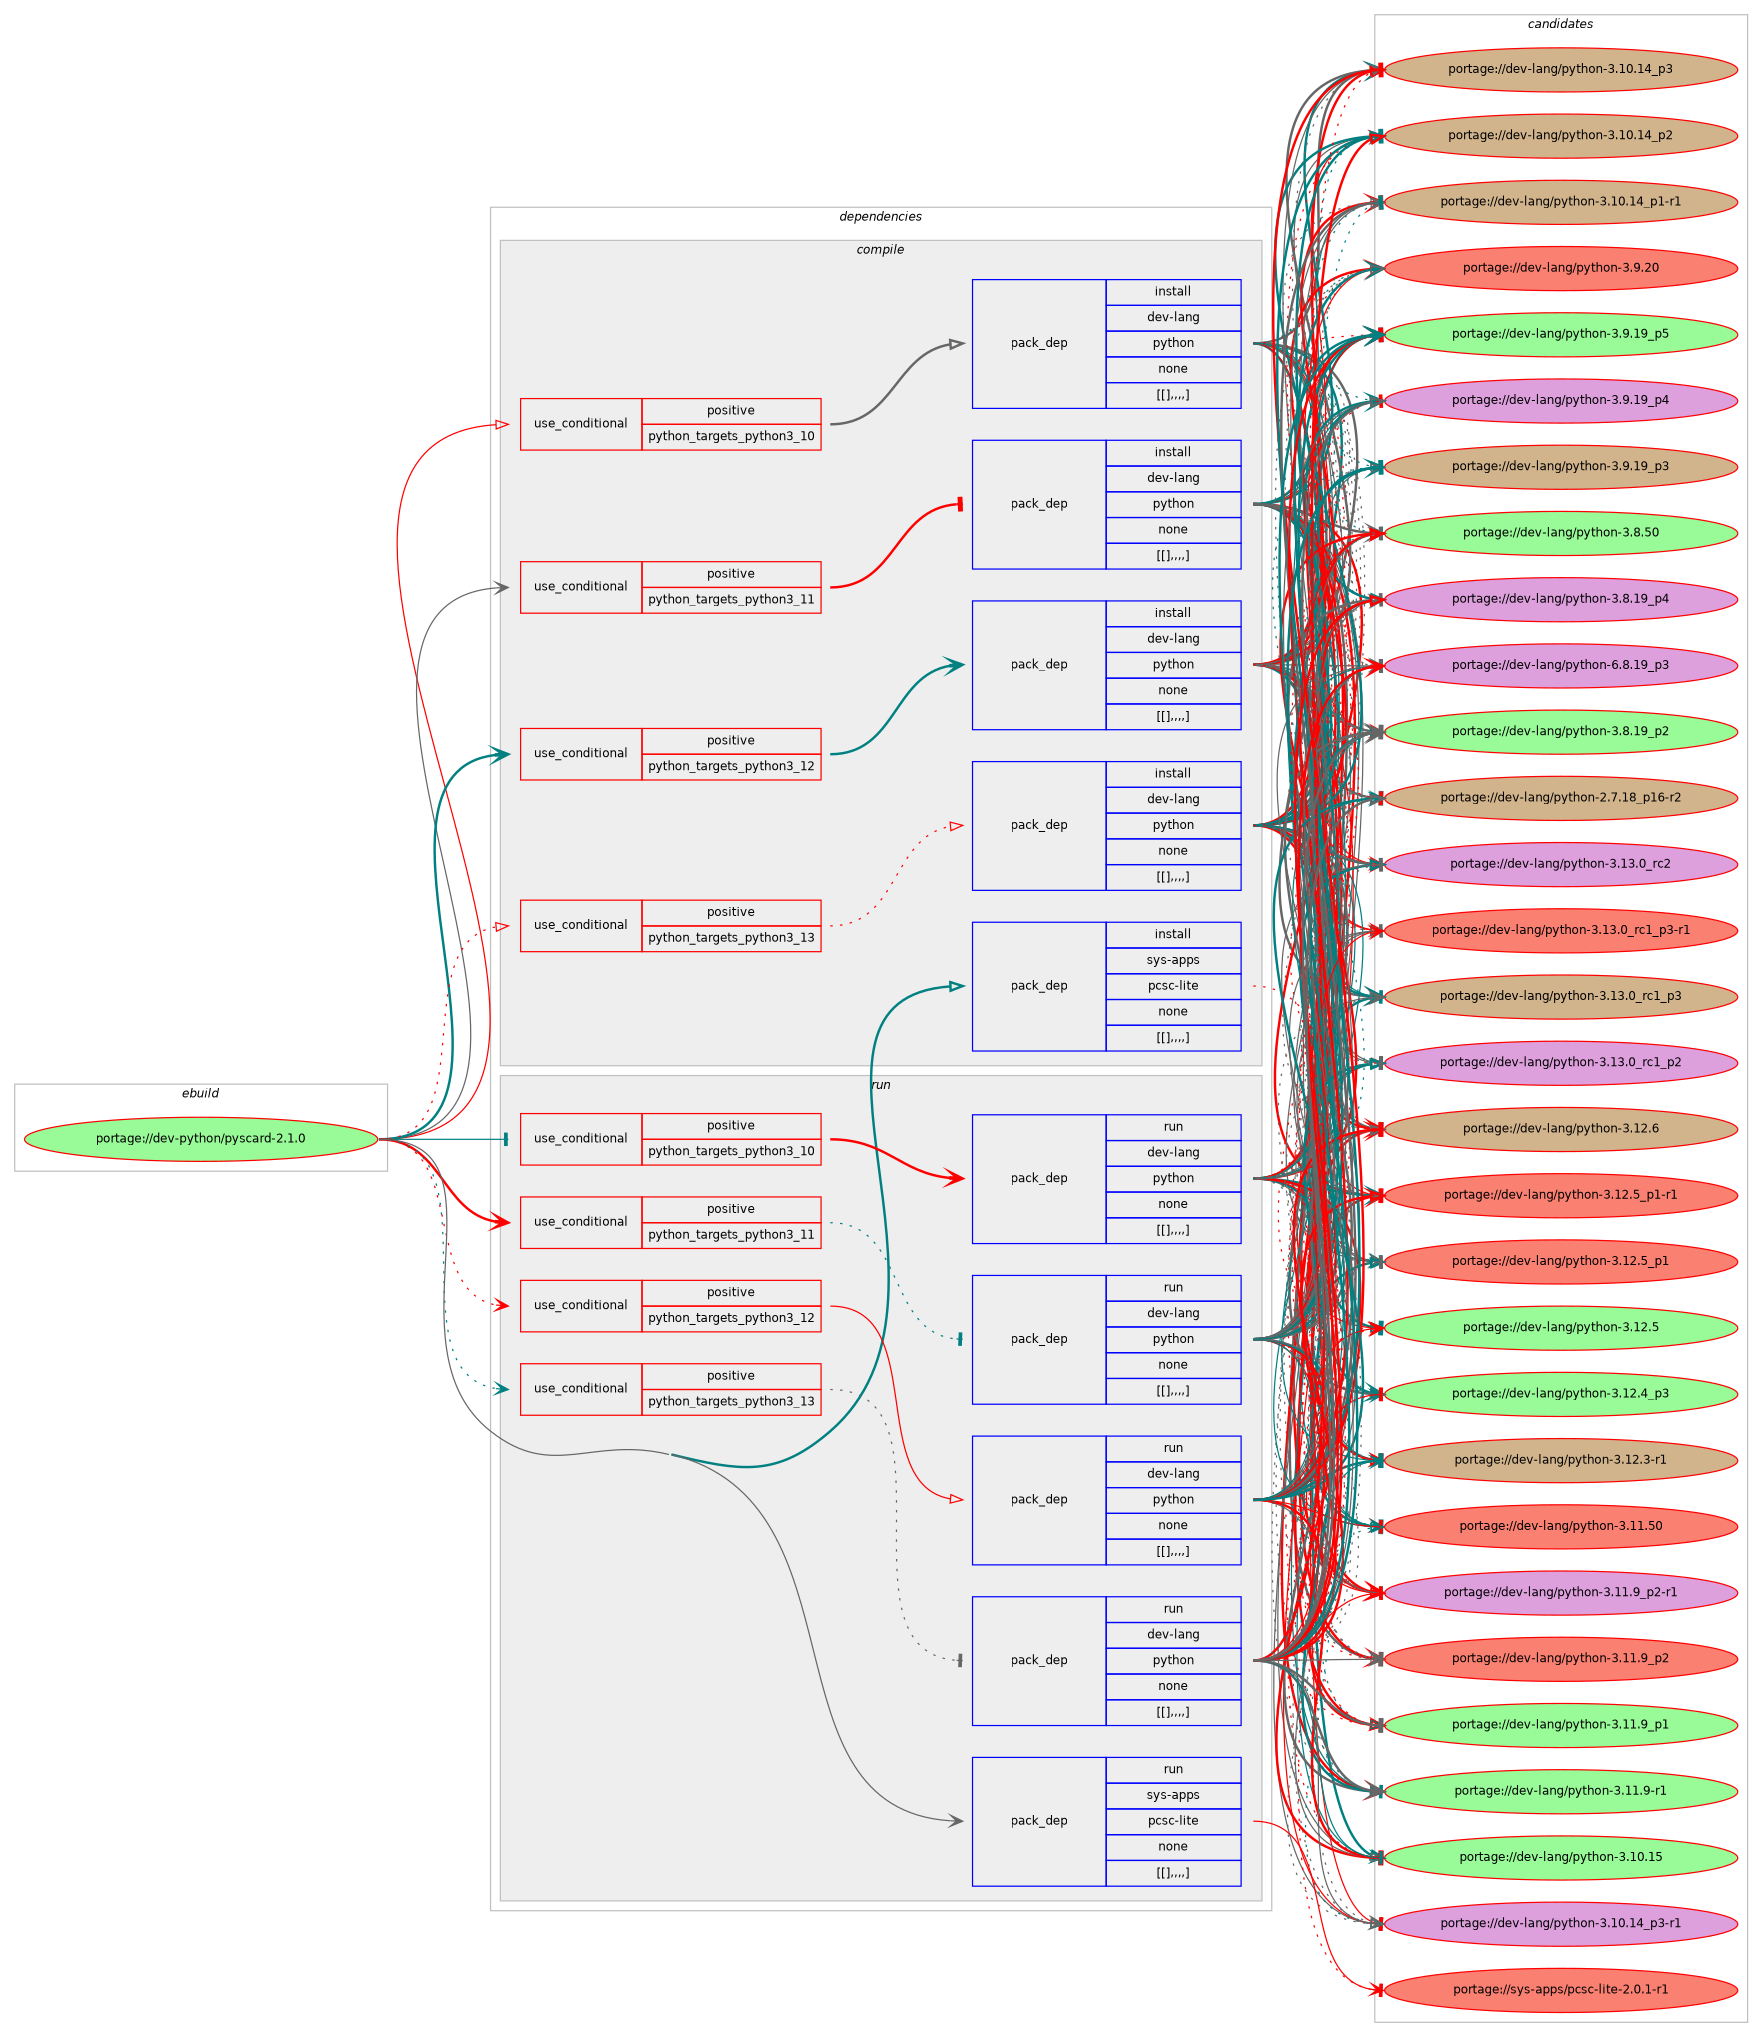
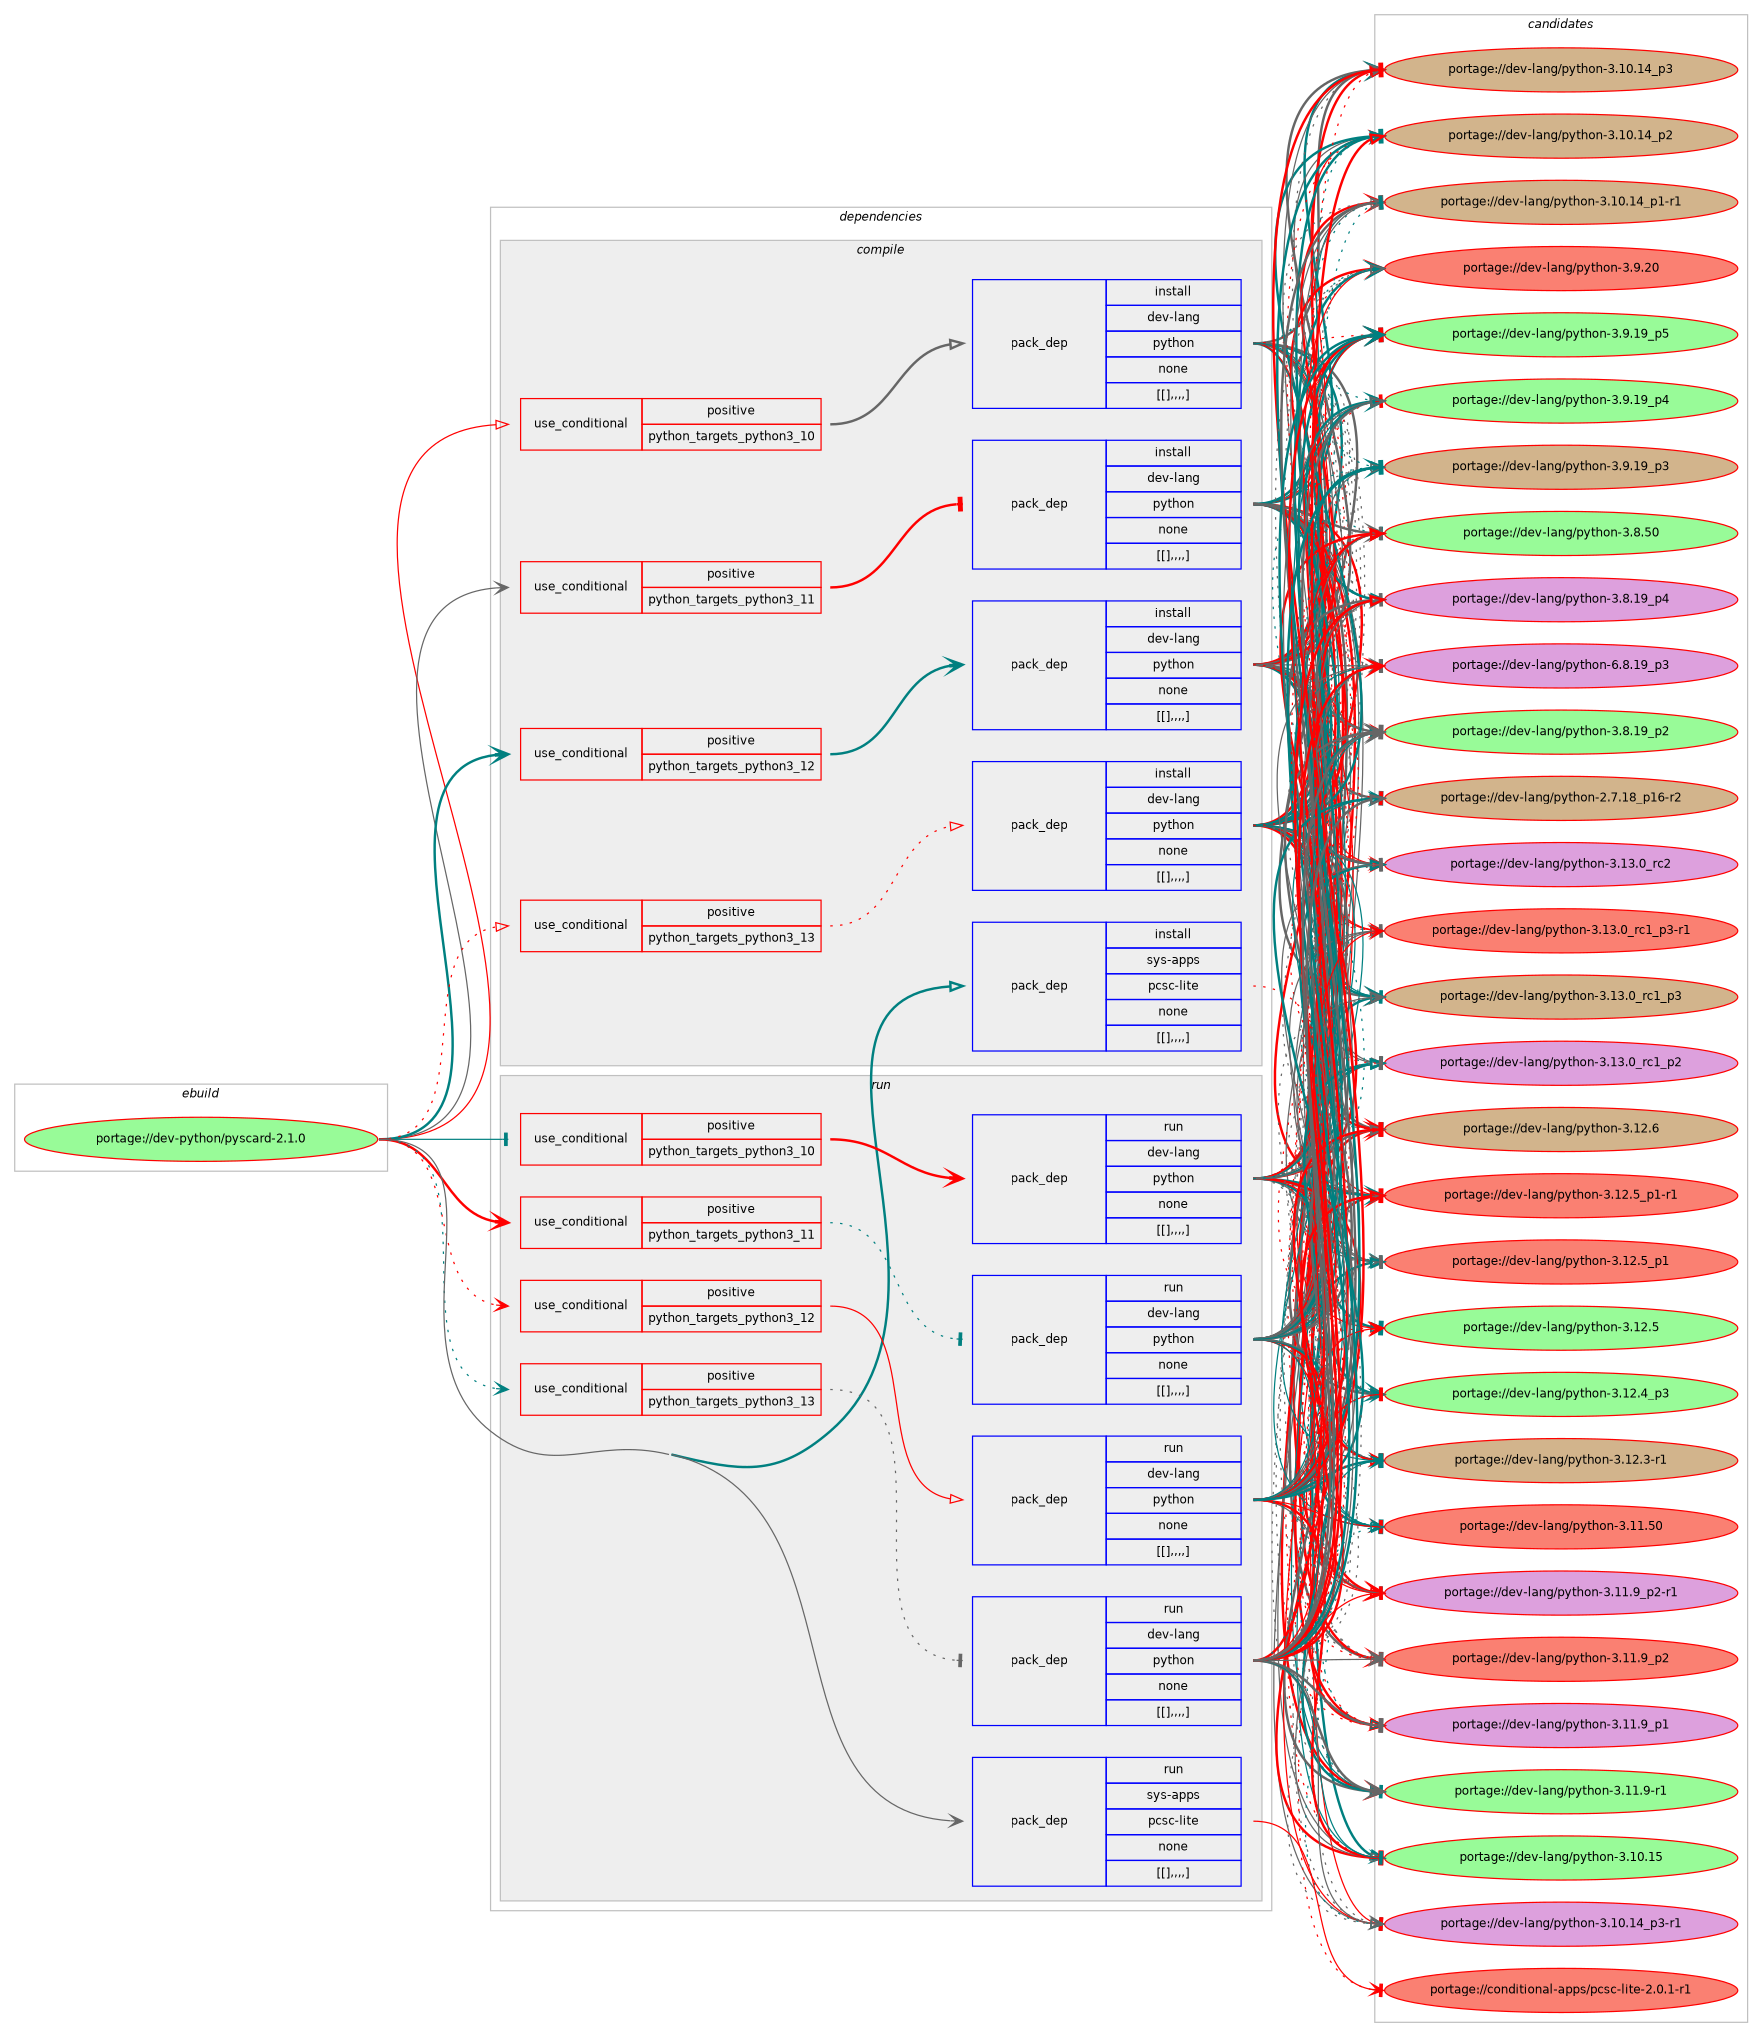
(1561, 401) -> (1561, 401)
(1561, 1726) -> (1561, 1726)
(1561, 1990) -> (1561, 1990)
